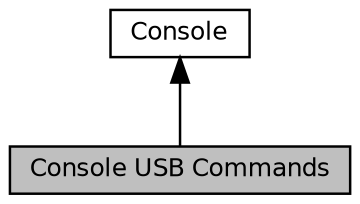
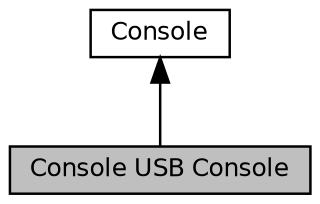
(180, 170) -> (160, 170)
